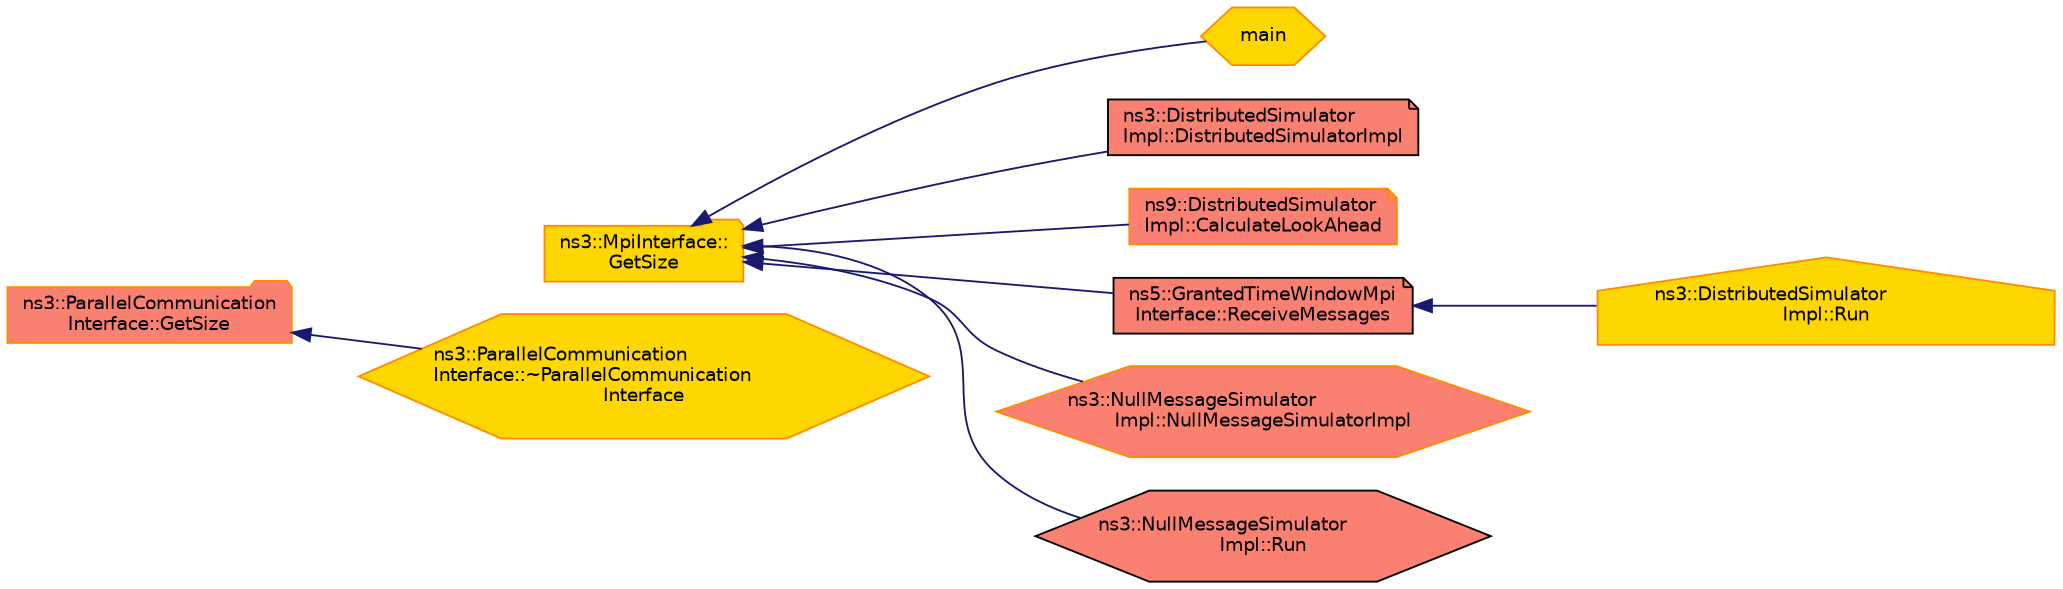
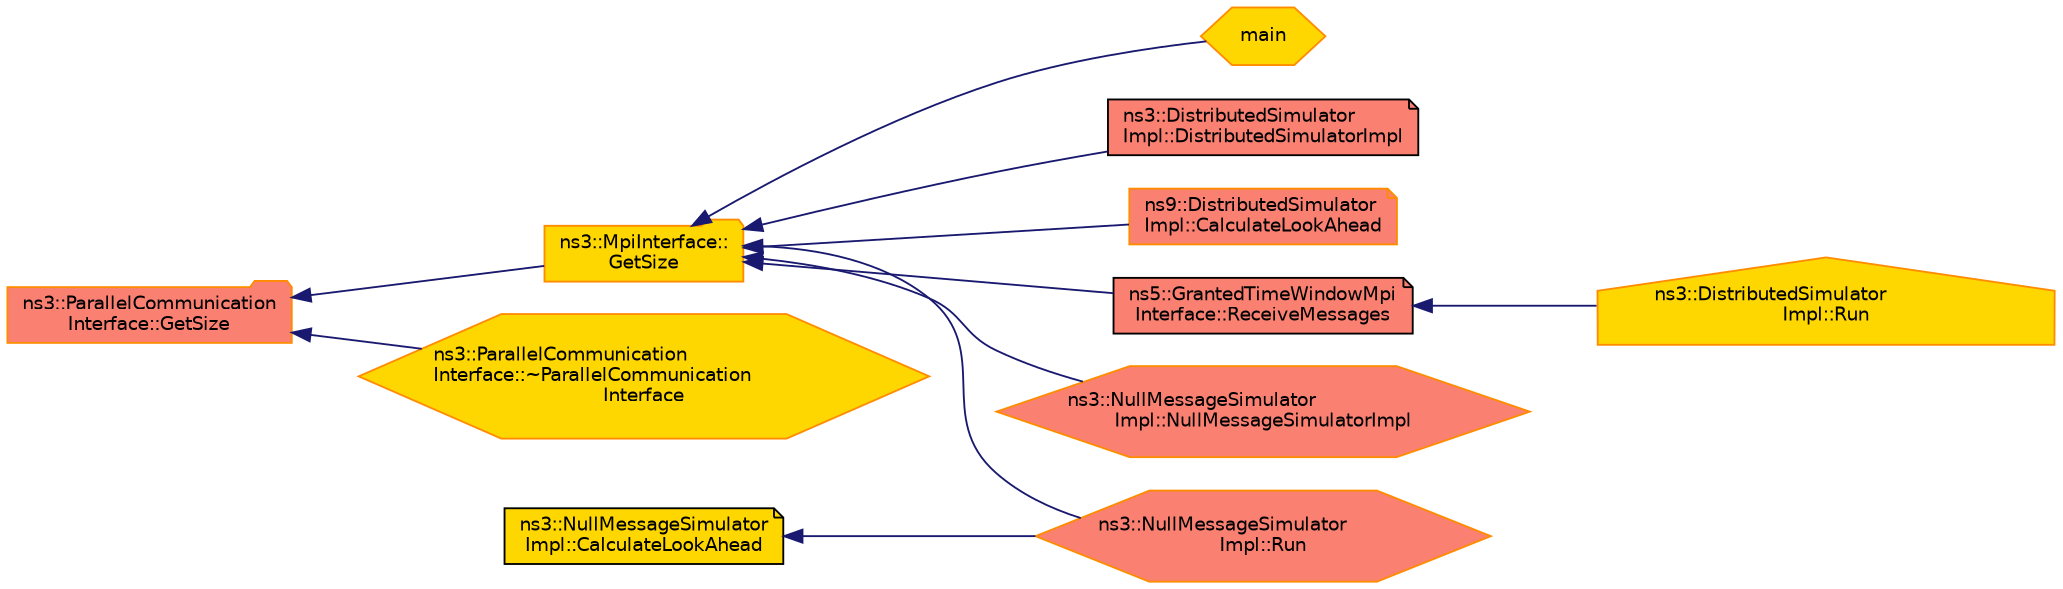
none -> (428, 281)
none -> (644, 536)
(1263, 536) -> (1263, 536)
